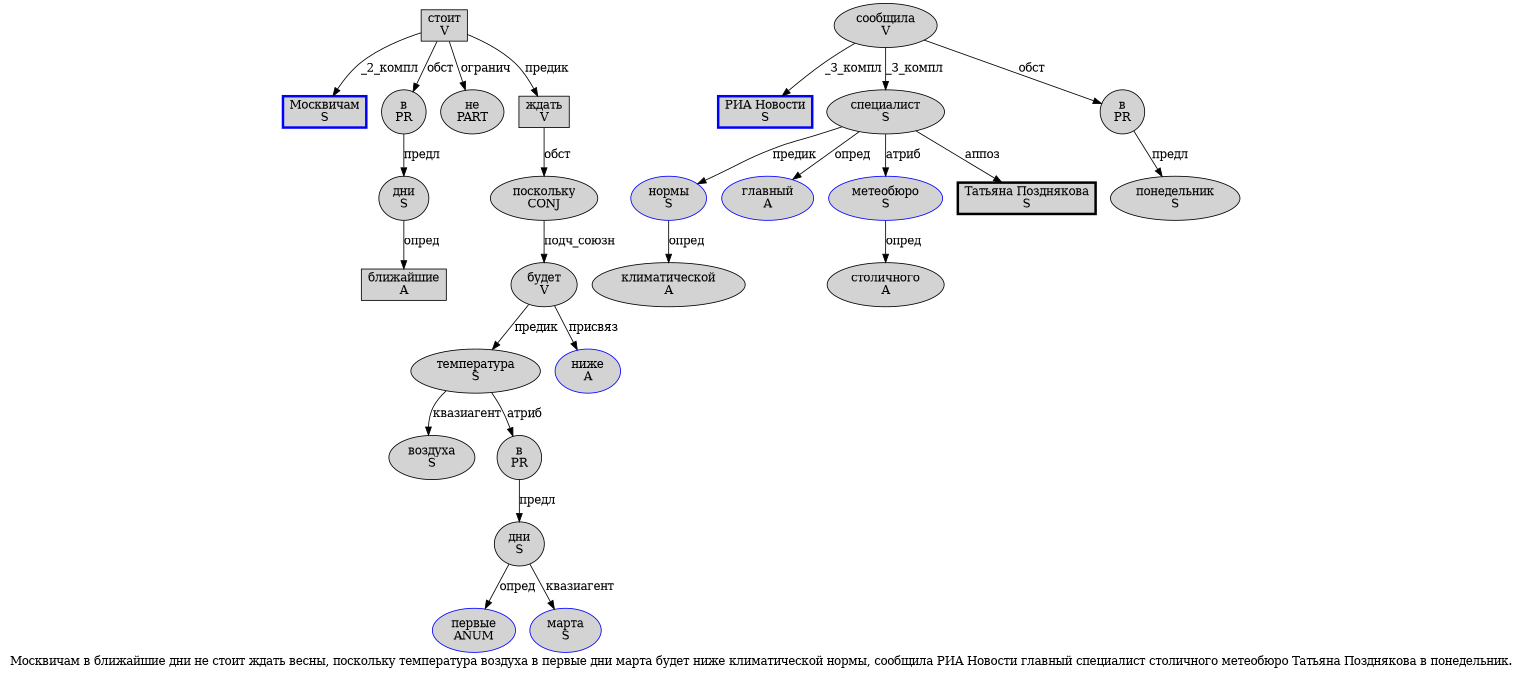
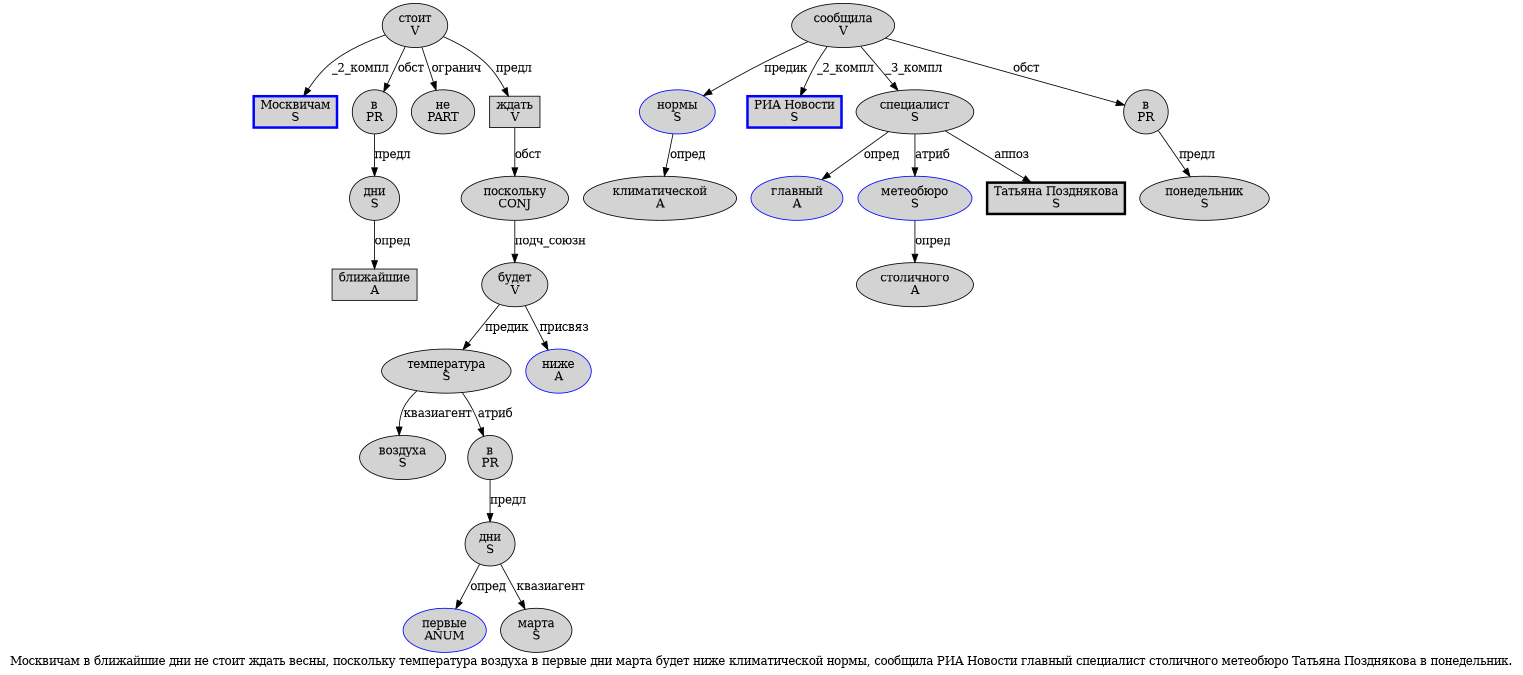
(444, 25) -> (415, 25)
(547, 69) -> (514, 69)
(853, 69) -> (846, 69)
(772, 149) -> (759, 65)
(566, 630) -> (536, 630)
